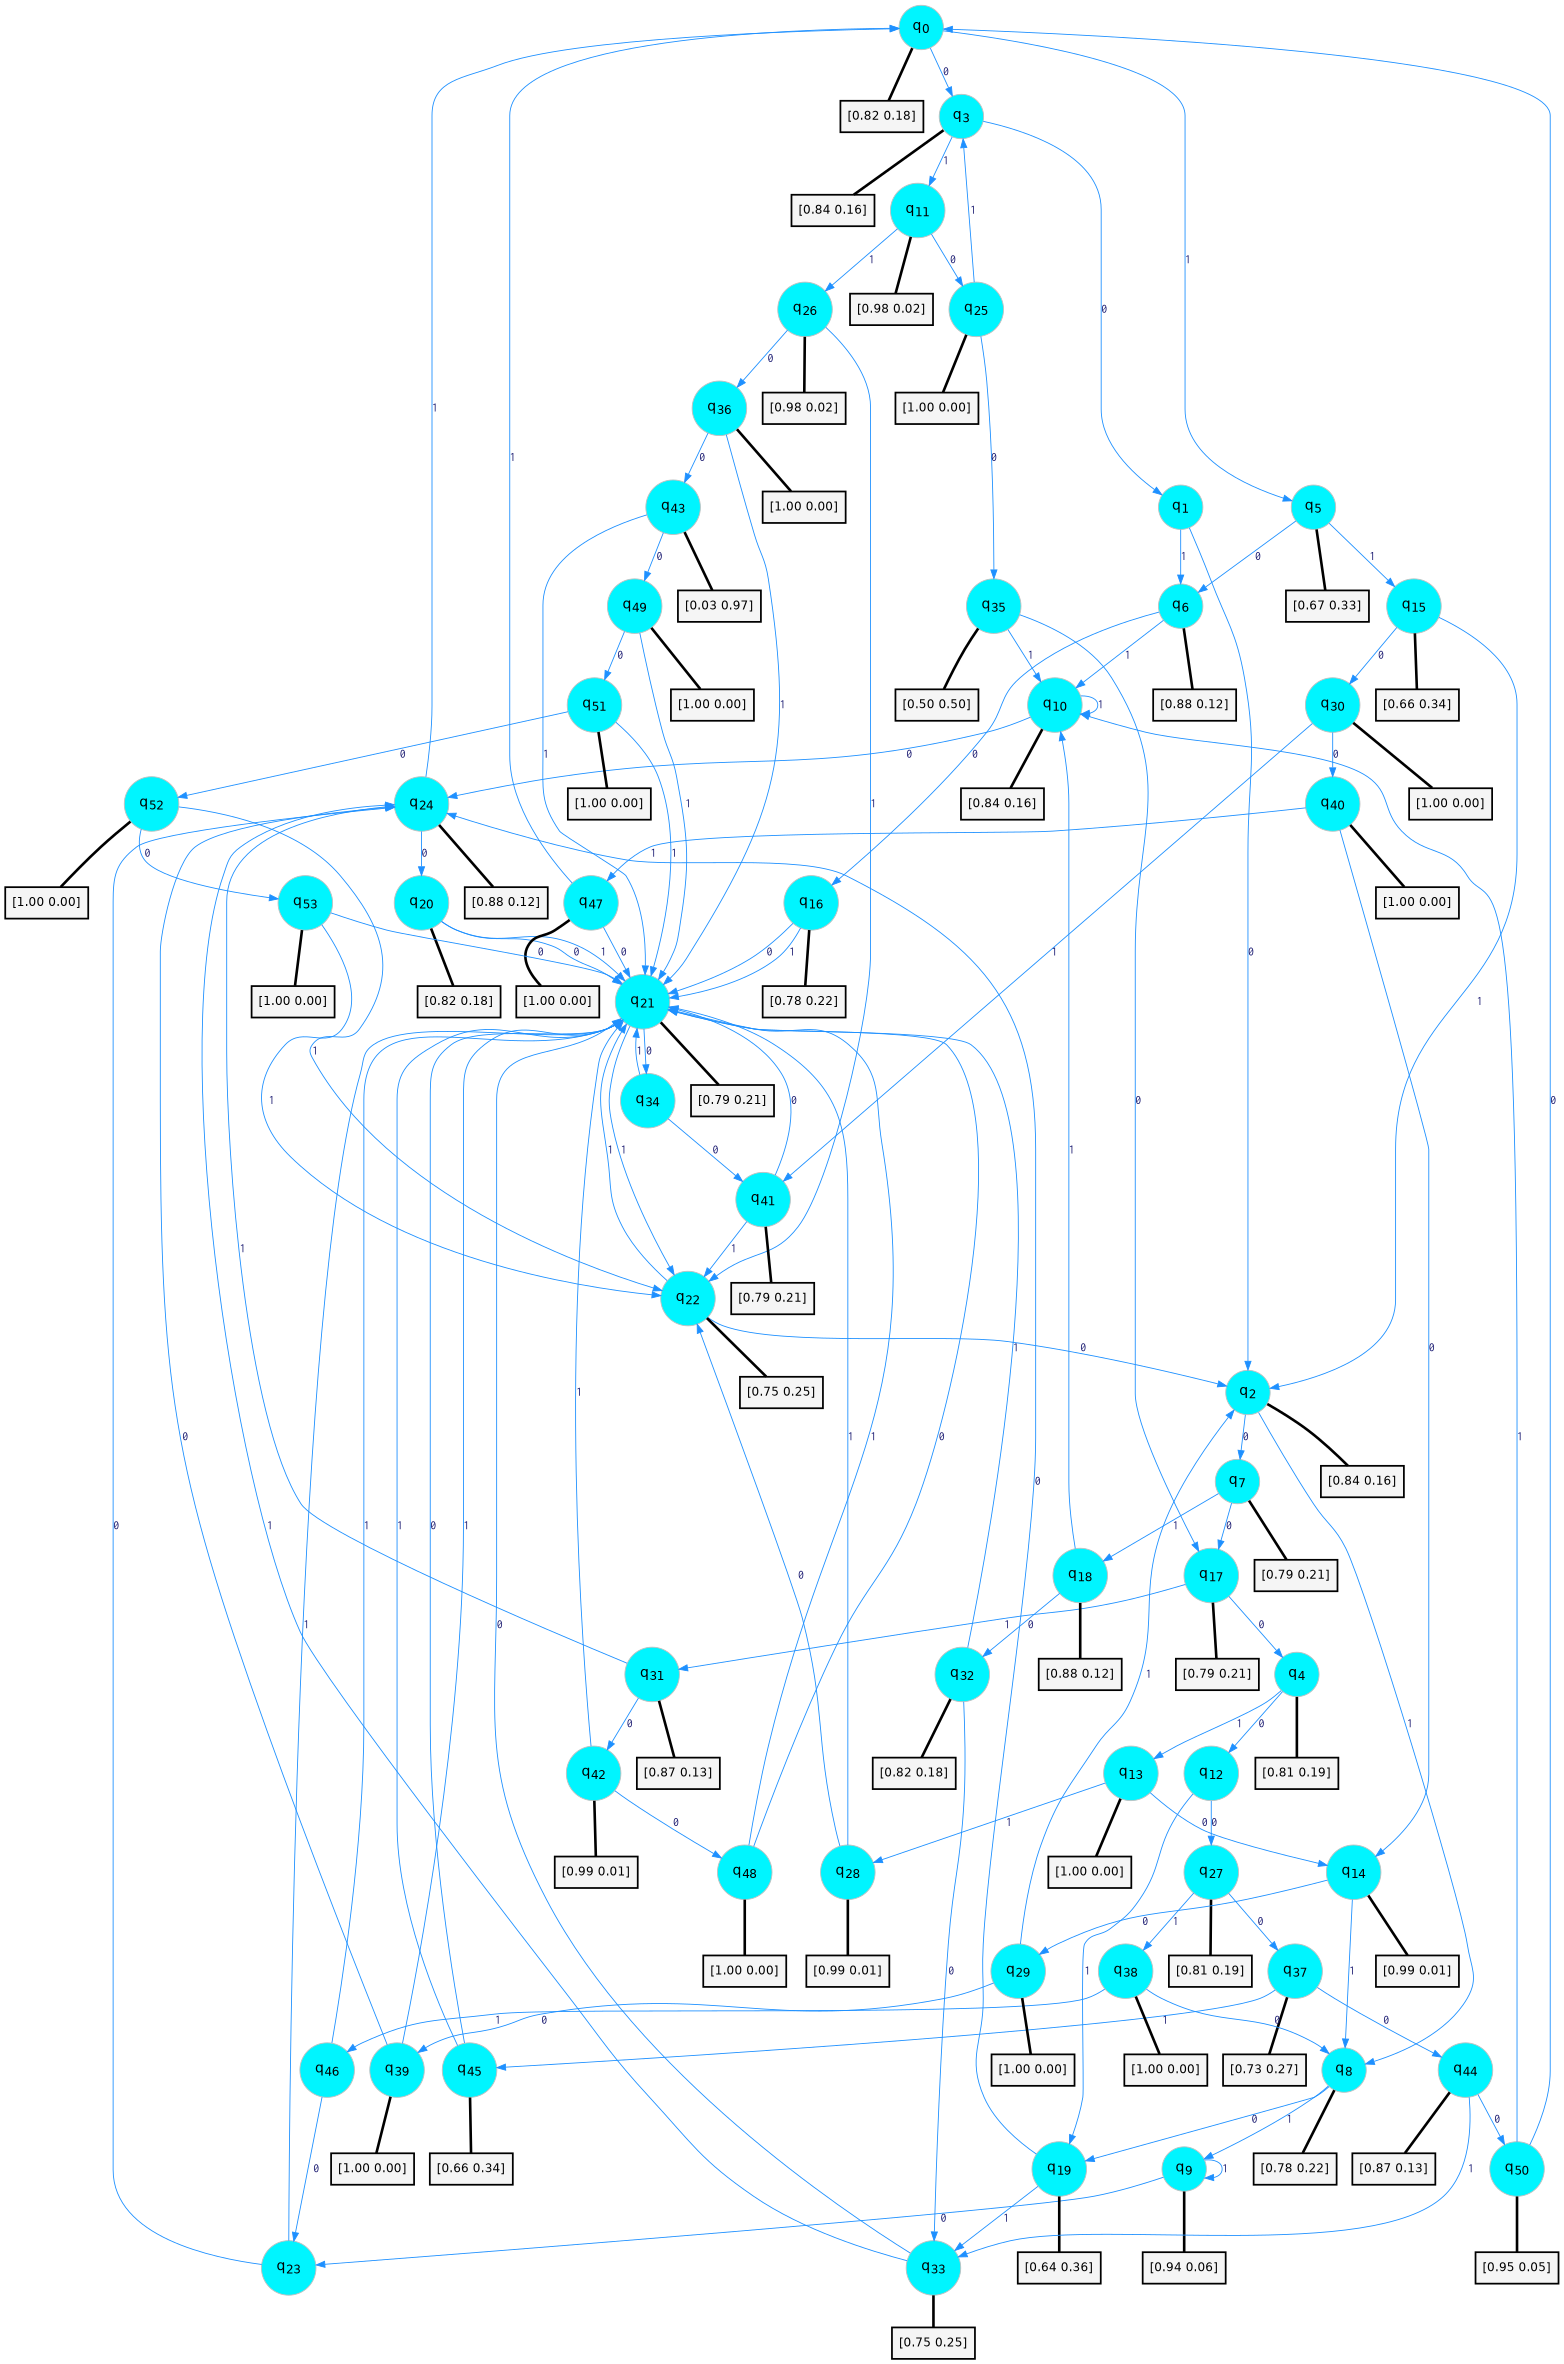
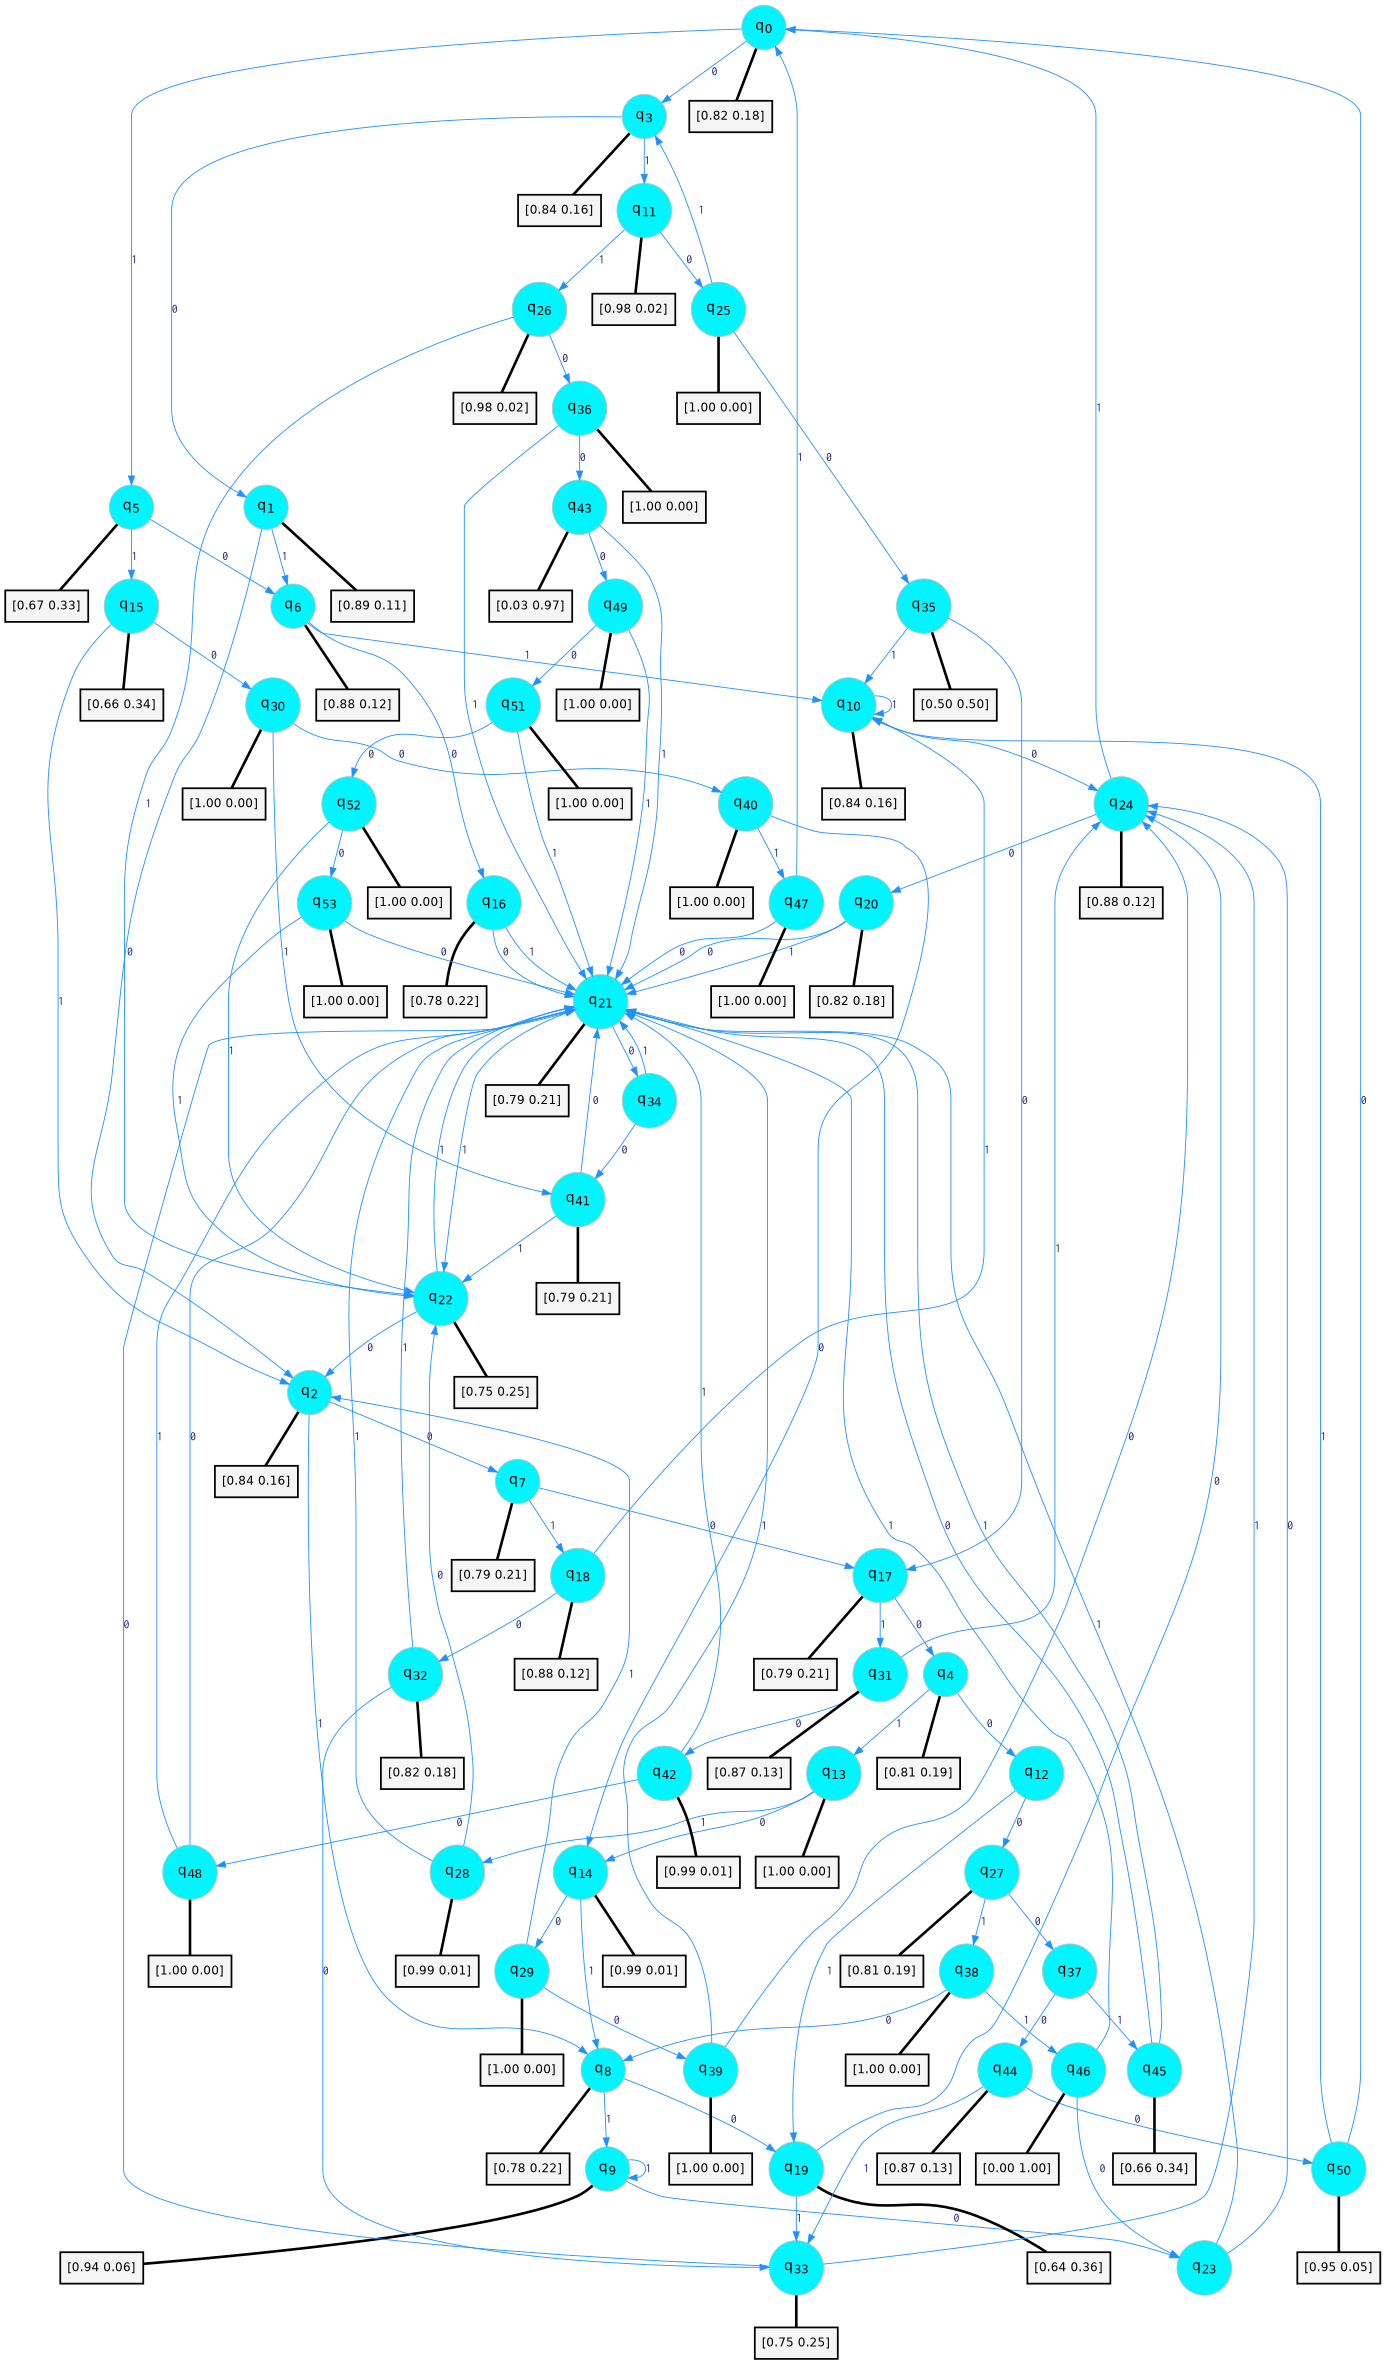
none -> (373, 606)
(1265, 2070) -> none
none -> (1017, 2169)
